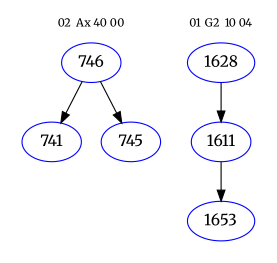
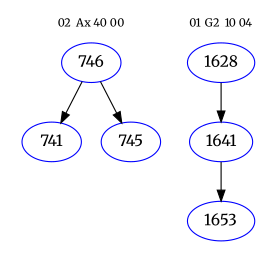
(221, 142) -> (221, 142)
